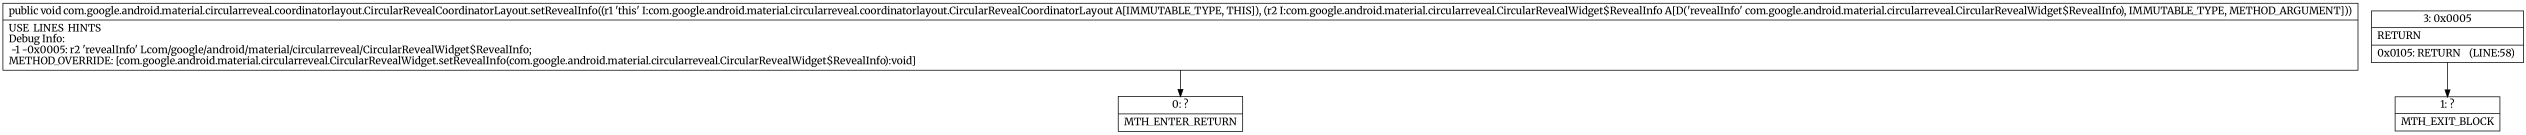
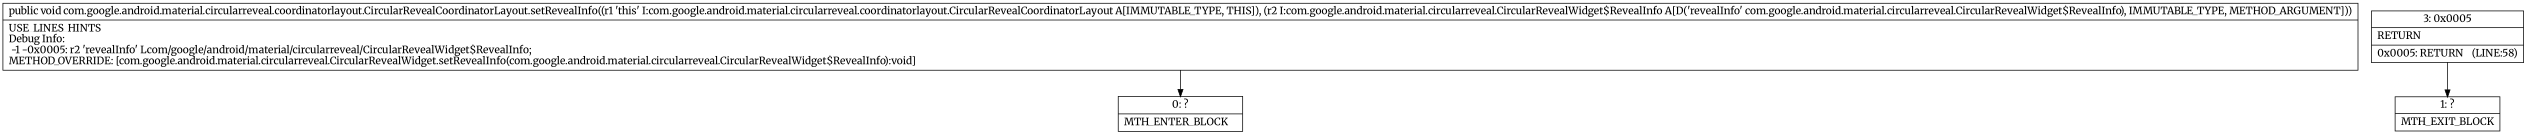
(2446, 53) -> (2448, 53)
(1180, 122) -> (1176, 122)
